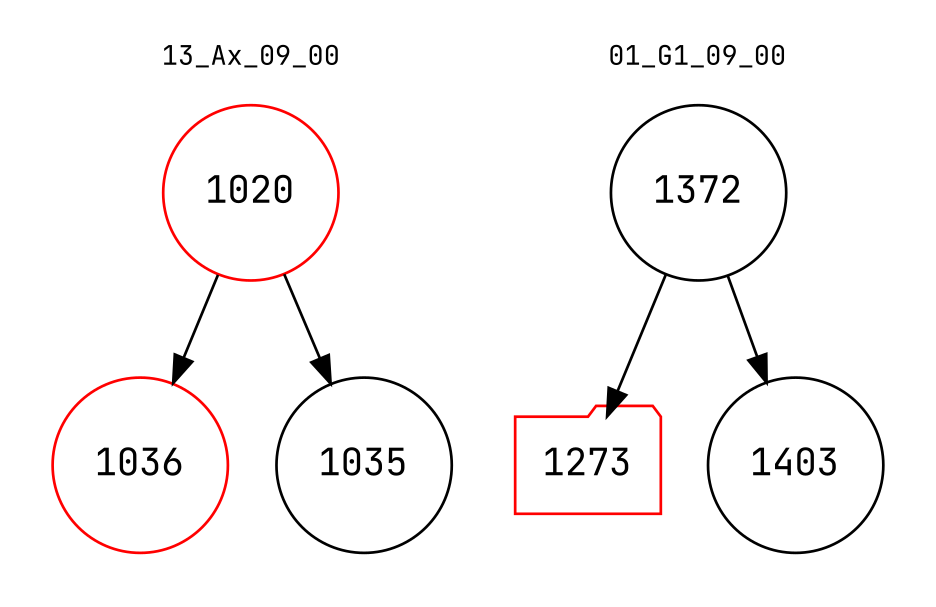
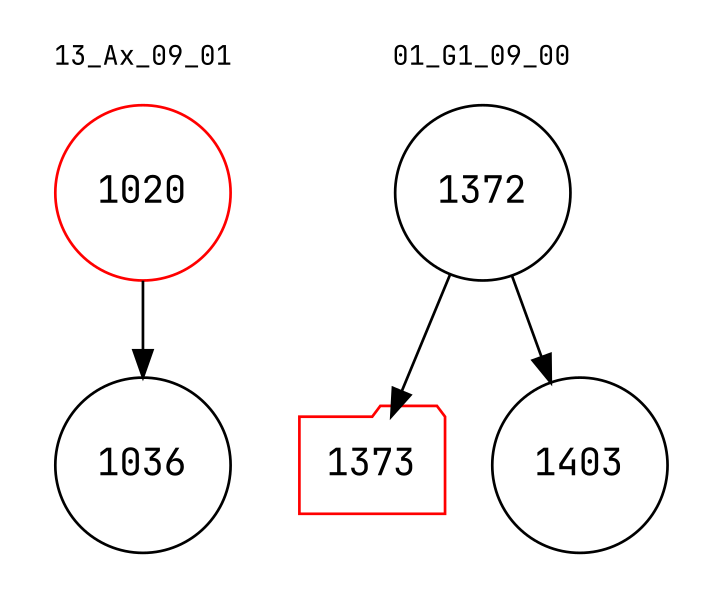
(252, 58) -> (144, 58)
(140, 465) -> (143, 465)
(364, 465) -> none
(588, 465) -> (372, 465)
